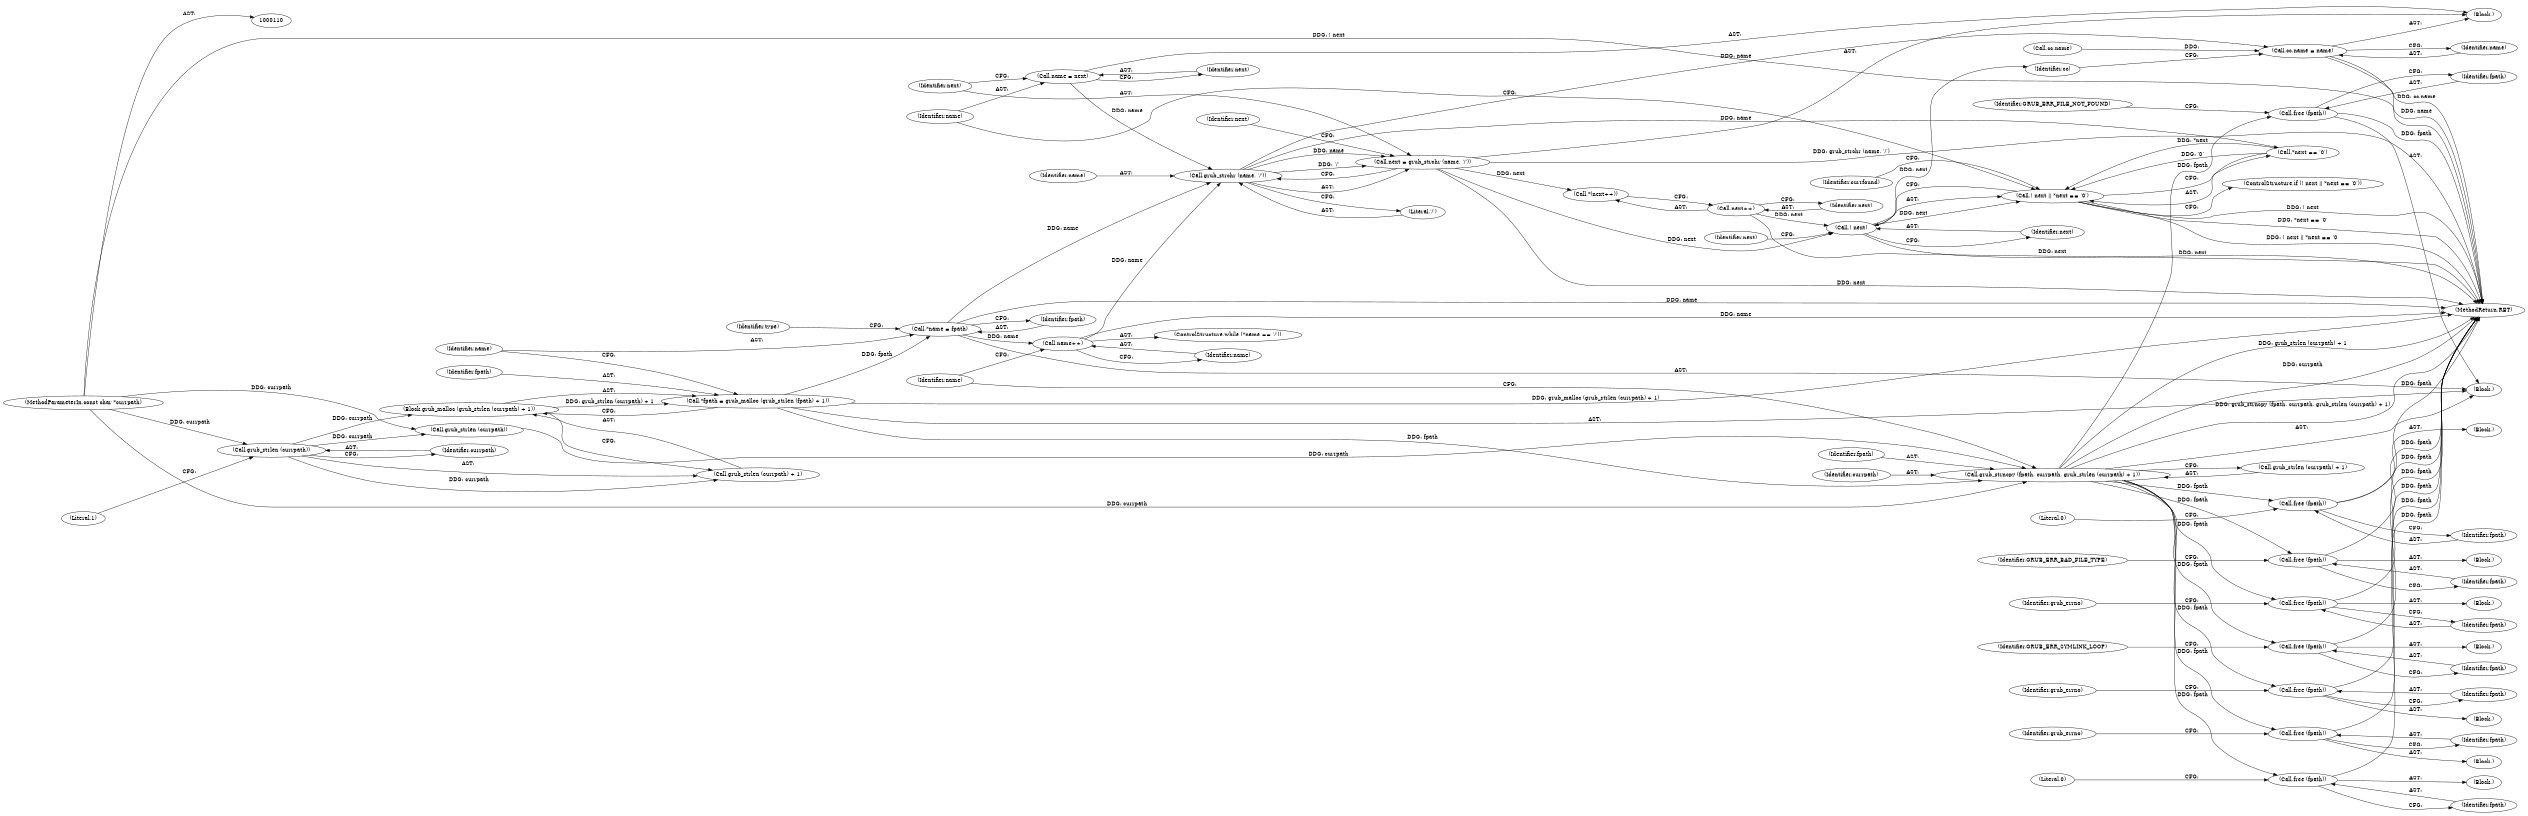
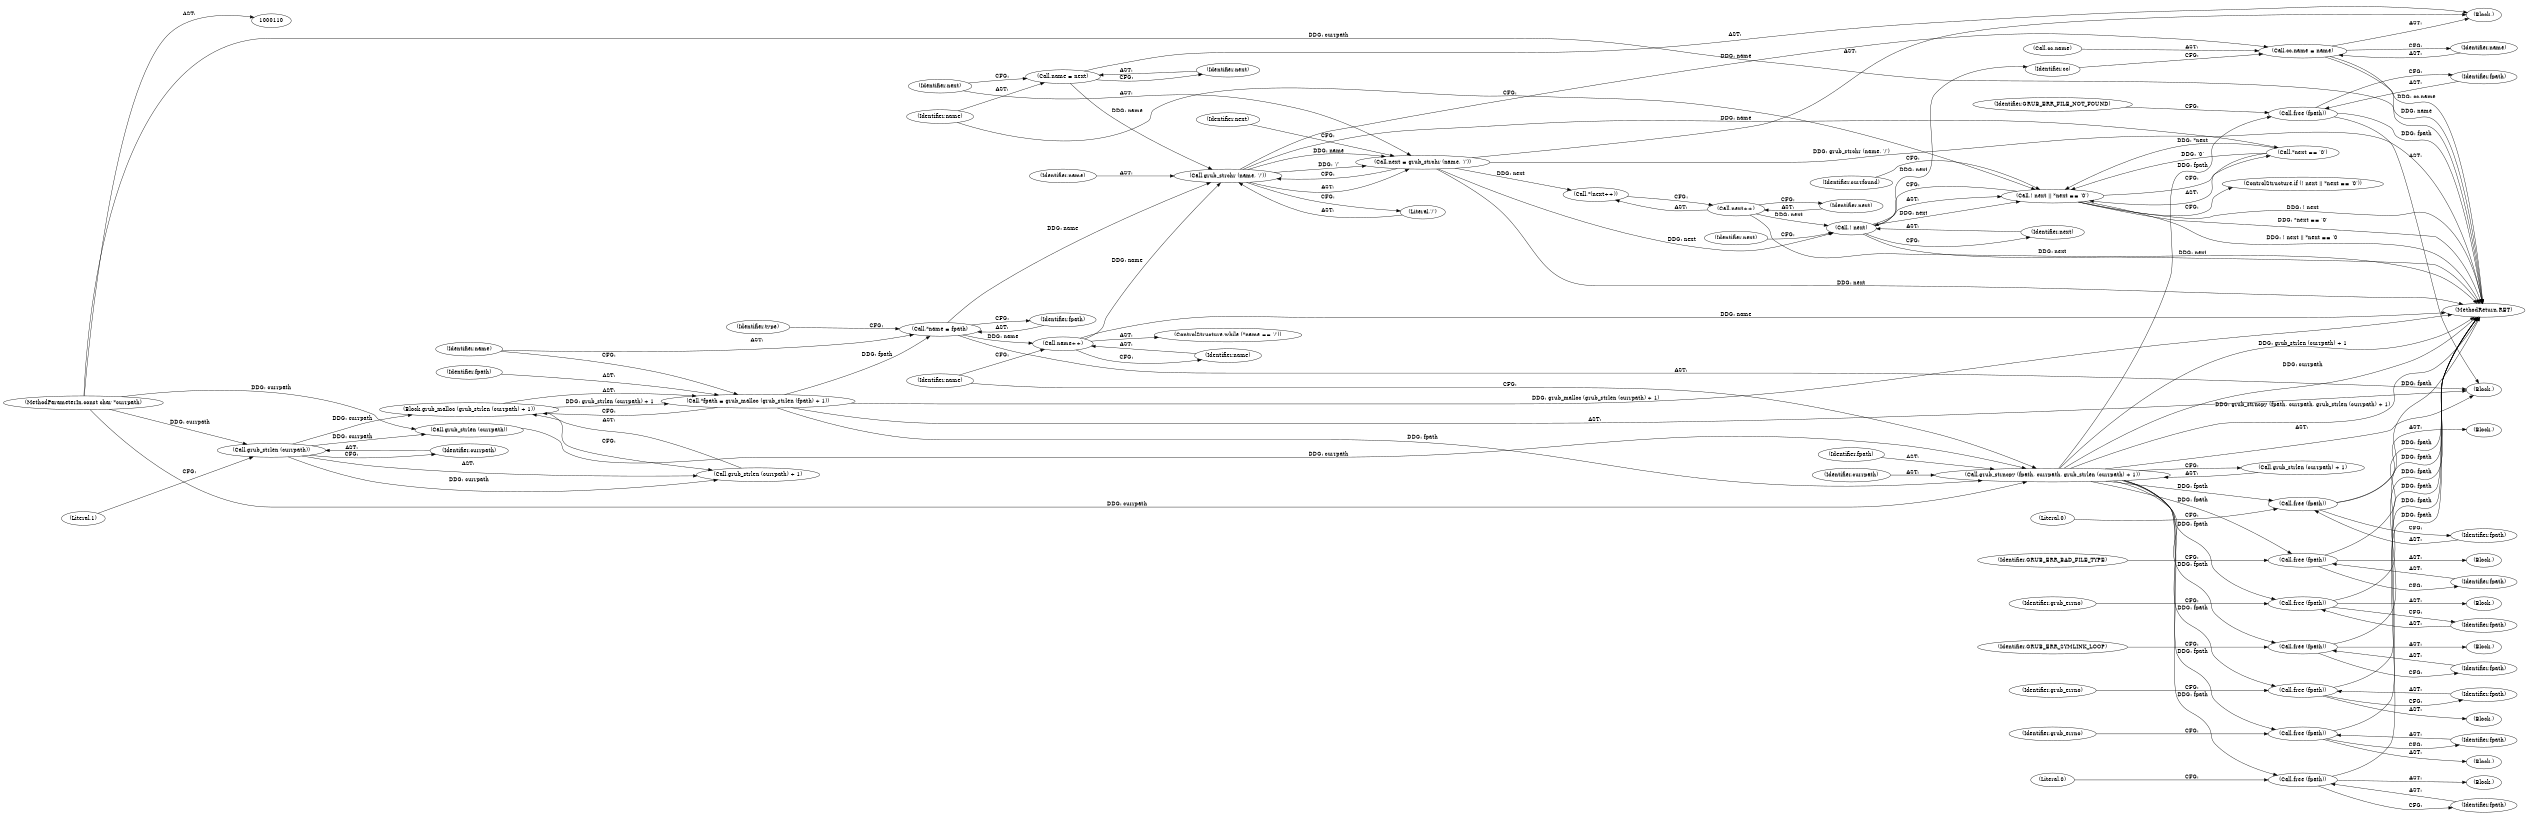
(1329, 35) -> (1329, 35)
(2193, 47) -> (2193, 47)
(1698, 303) -> none
